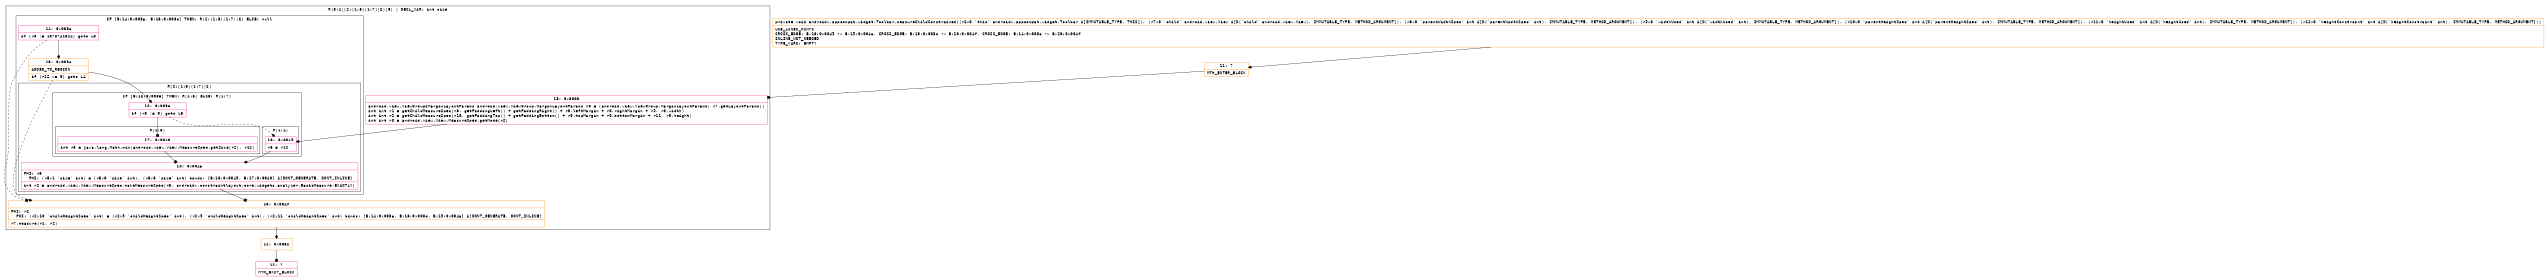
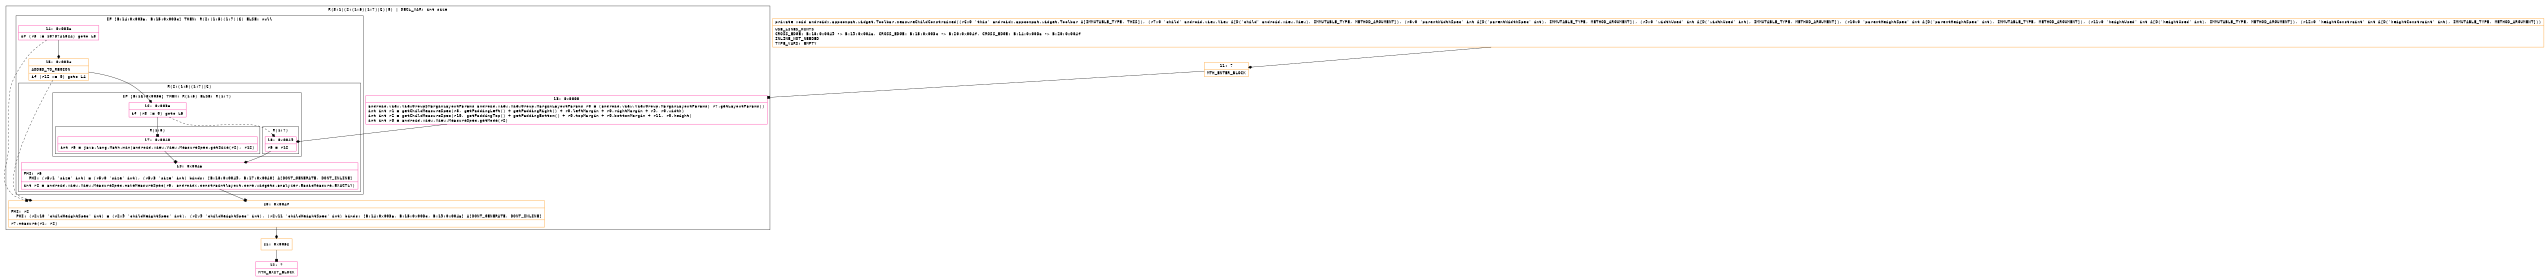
(281, 130) -> (281, 130)
